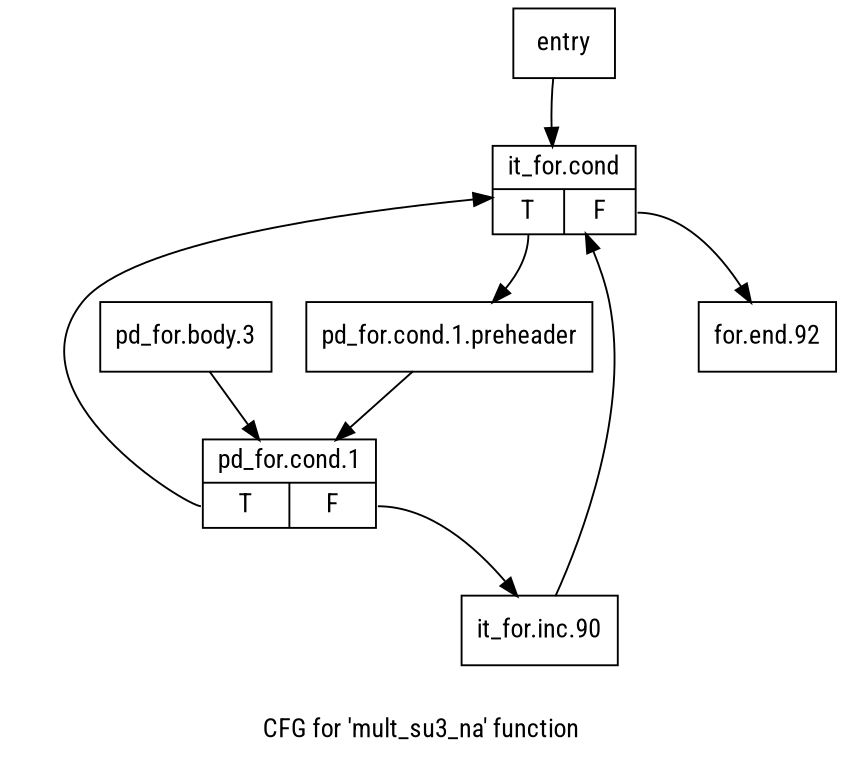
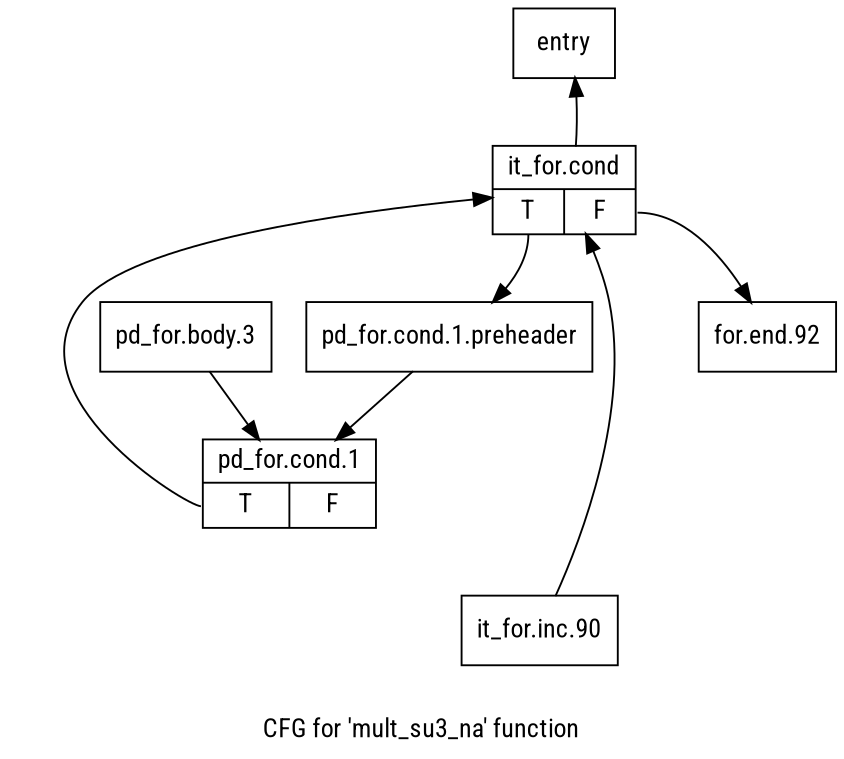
(552, 103) -> (577, 122)
(449, 530) -> none
